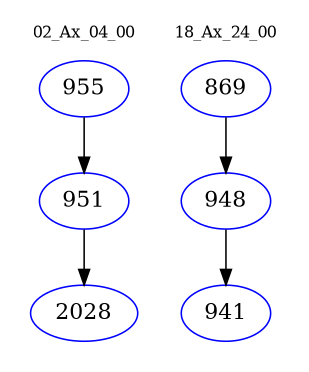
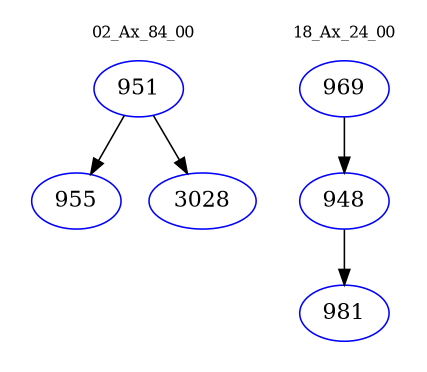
(84, 34) -> (143, 34)
(226, 89) -> (344, 89)
(84, 137) -> (111, 138)
(84, 313) -> (203, 201)
(226, 313) -> (344, 313)
